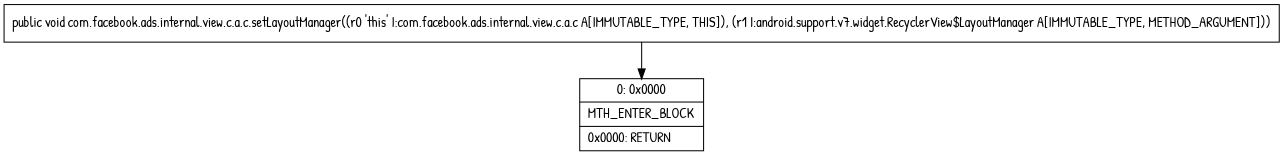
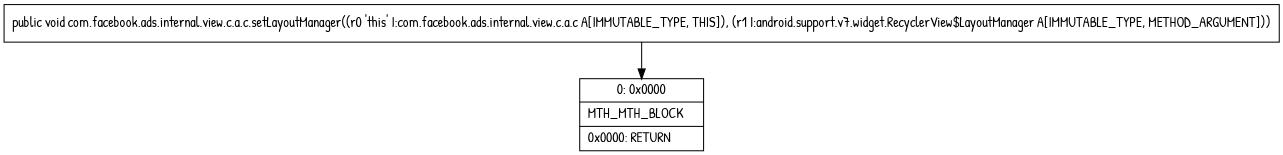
(642, 114) -> (636, 114)
